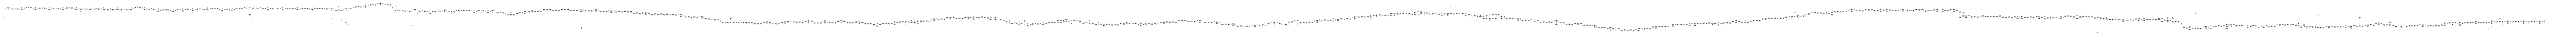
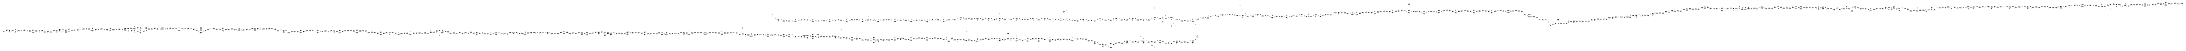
(1359, 17) -> none
none -> (36, 32)
